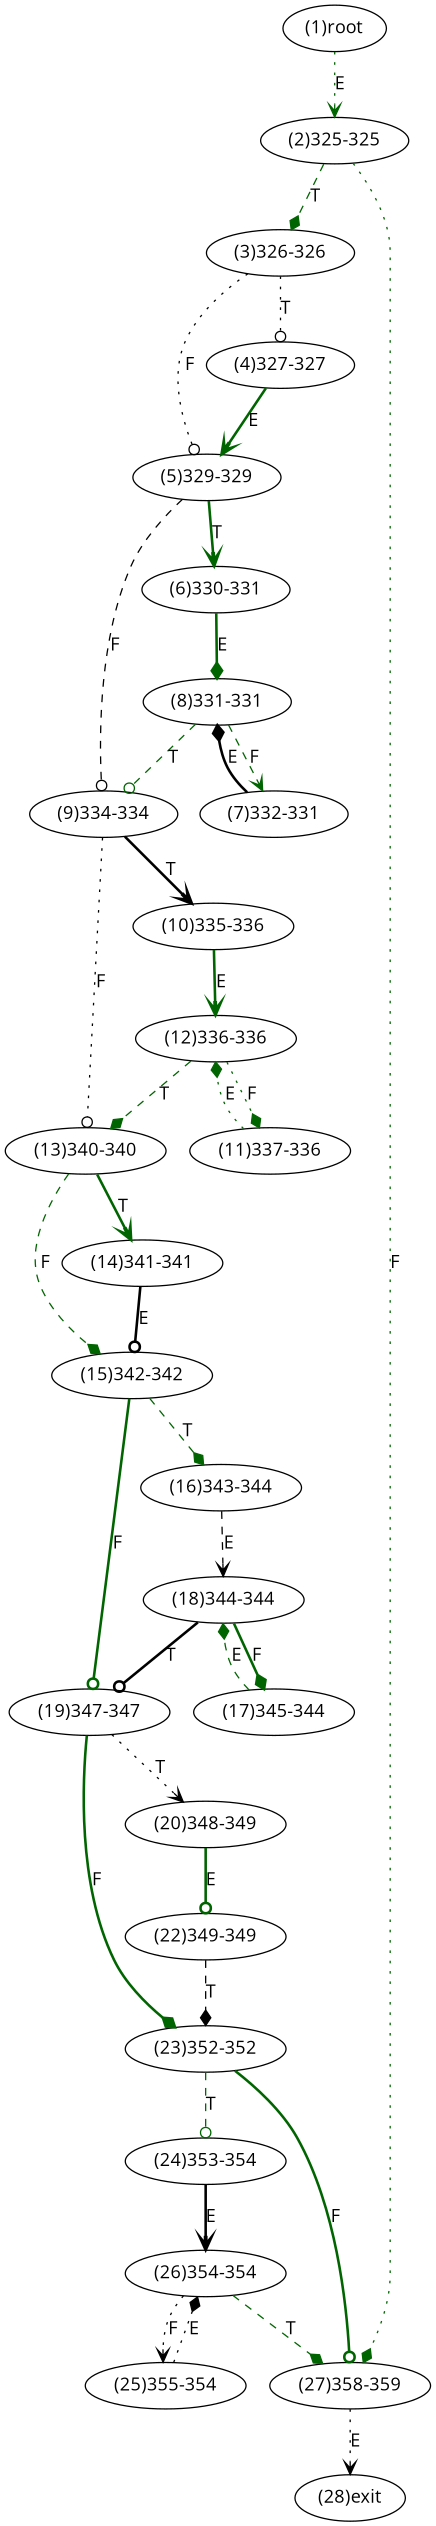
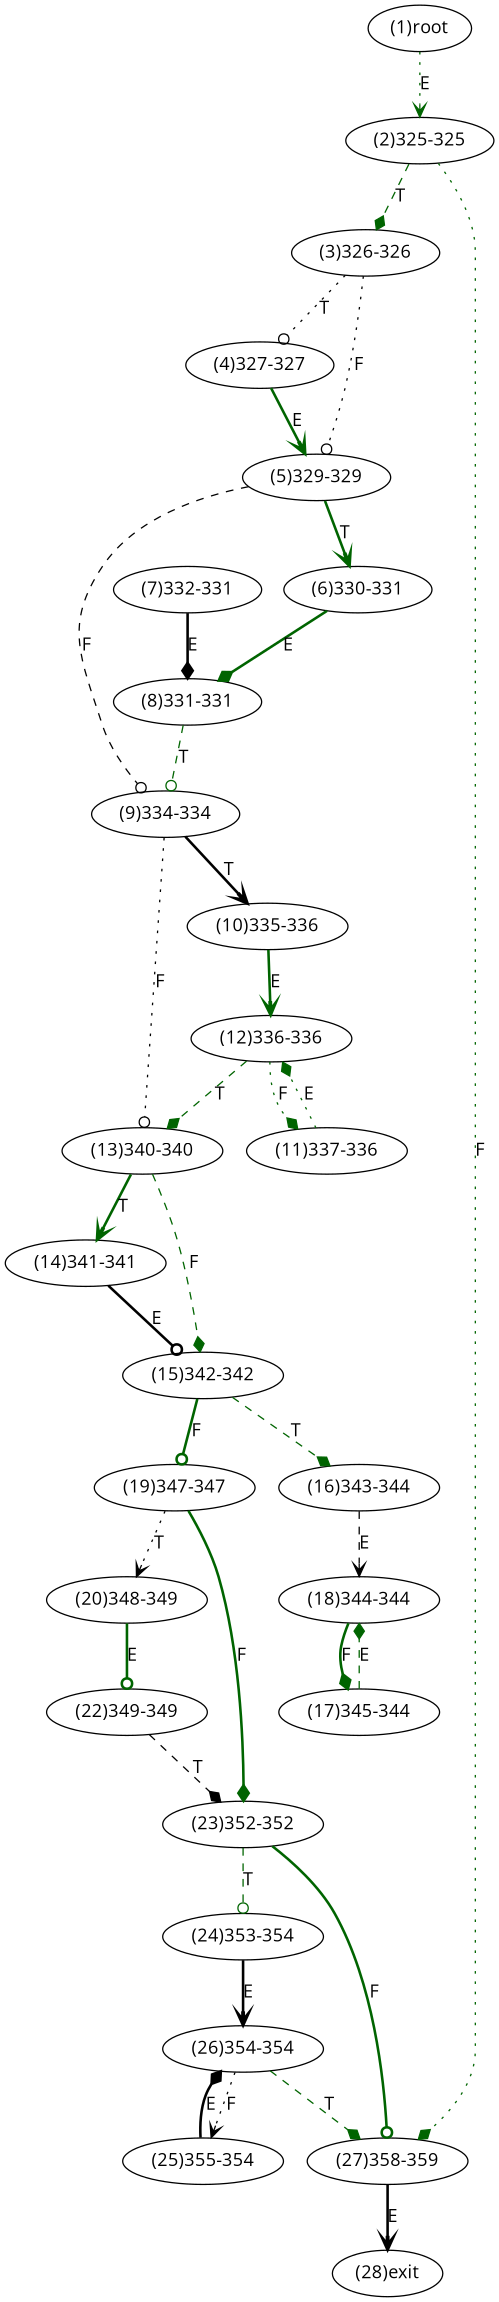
(243, 752) -> none
(161, 1653) -> none
(183, 2337) -> (202, 2110)
(350, 2435) -> (388, 2211)
